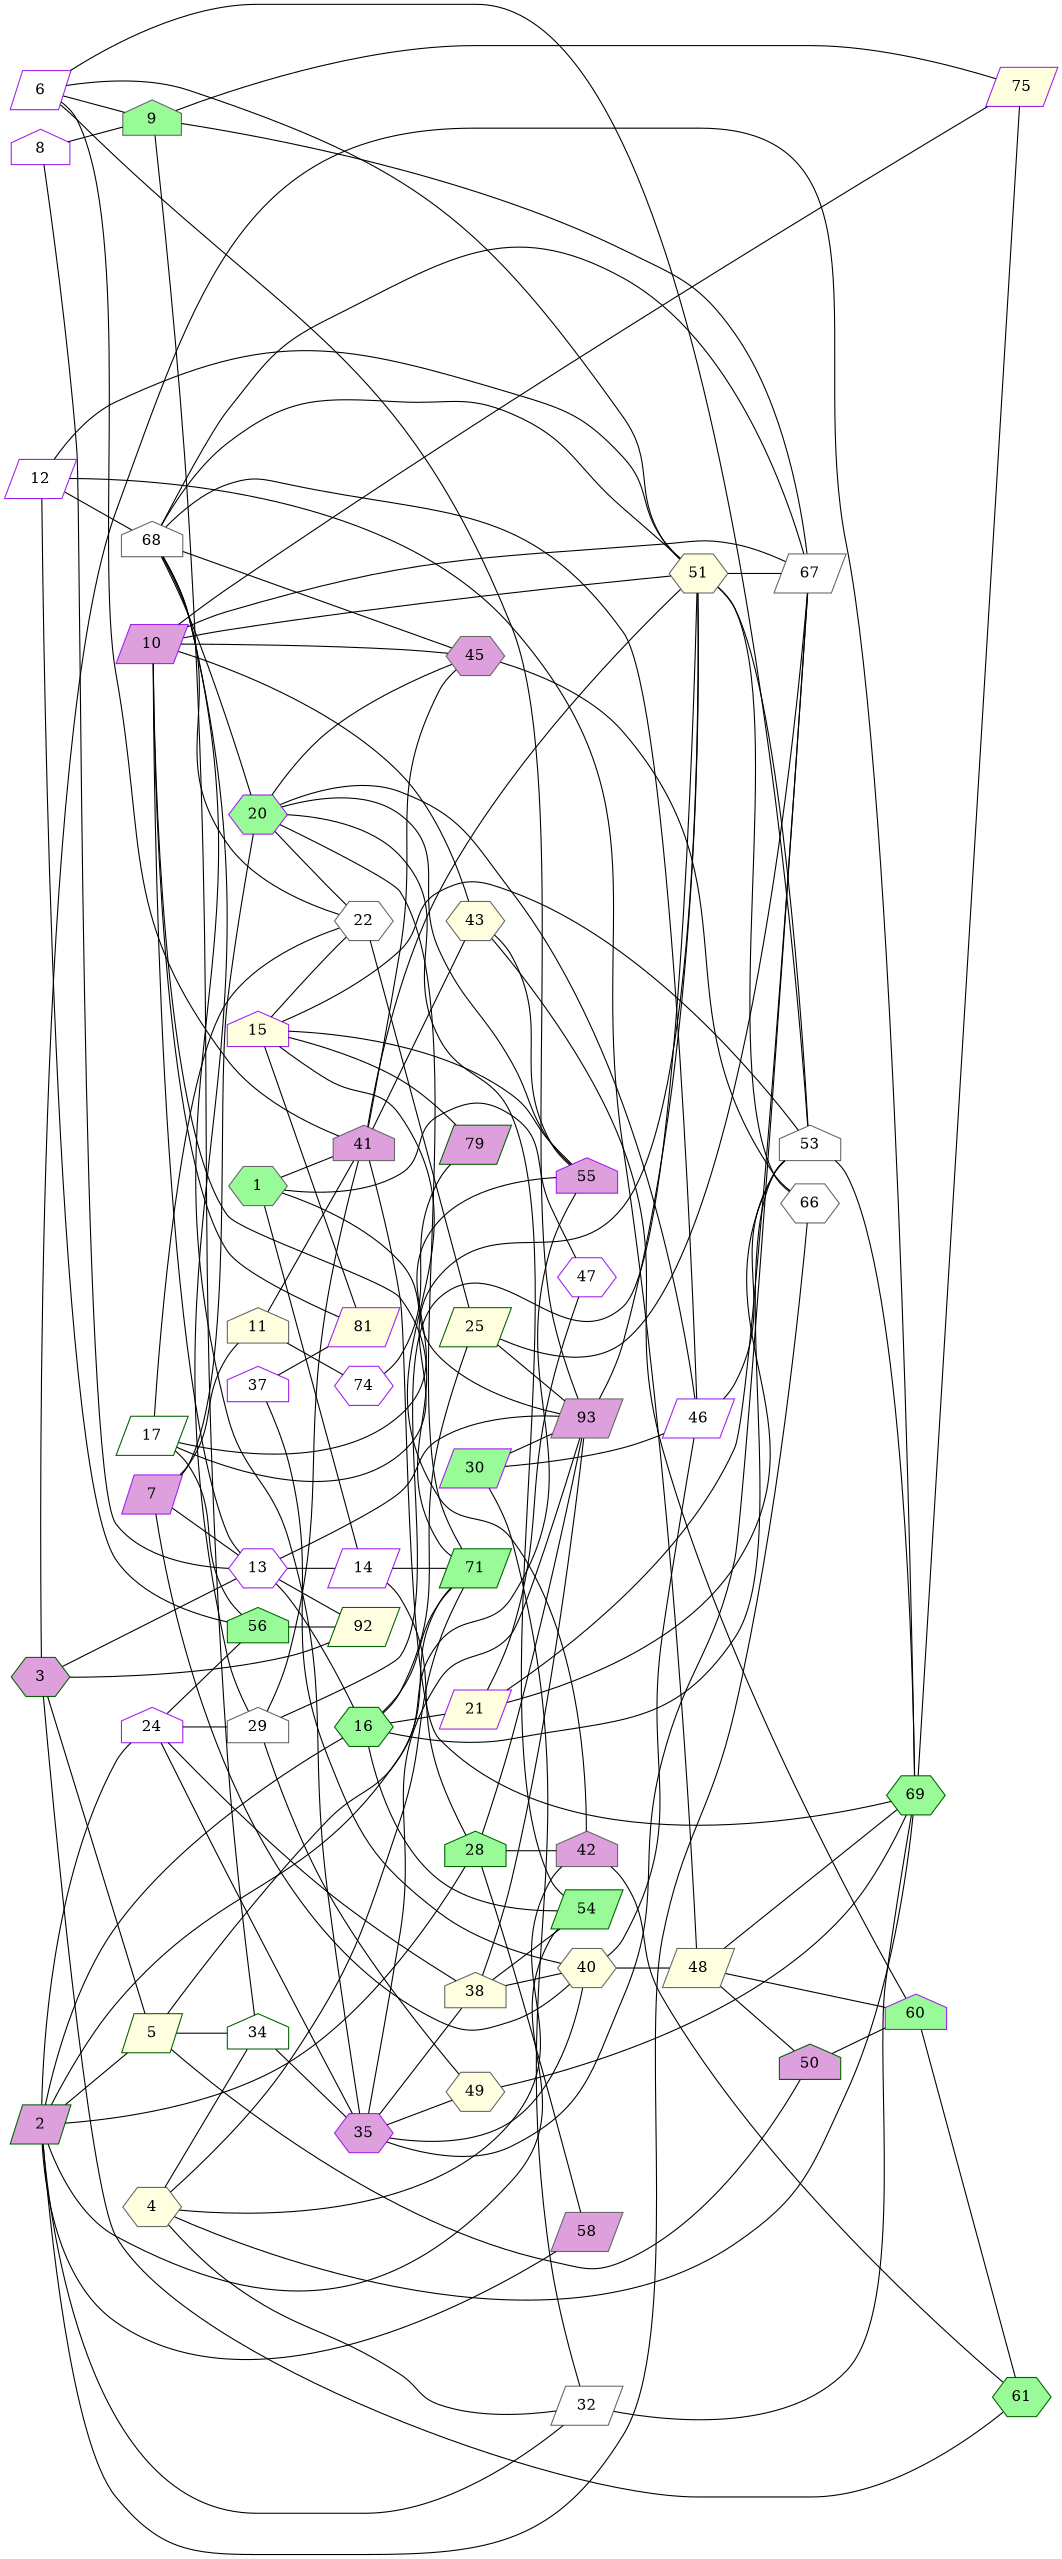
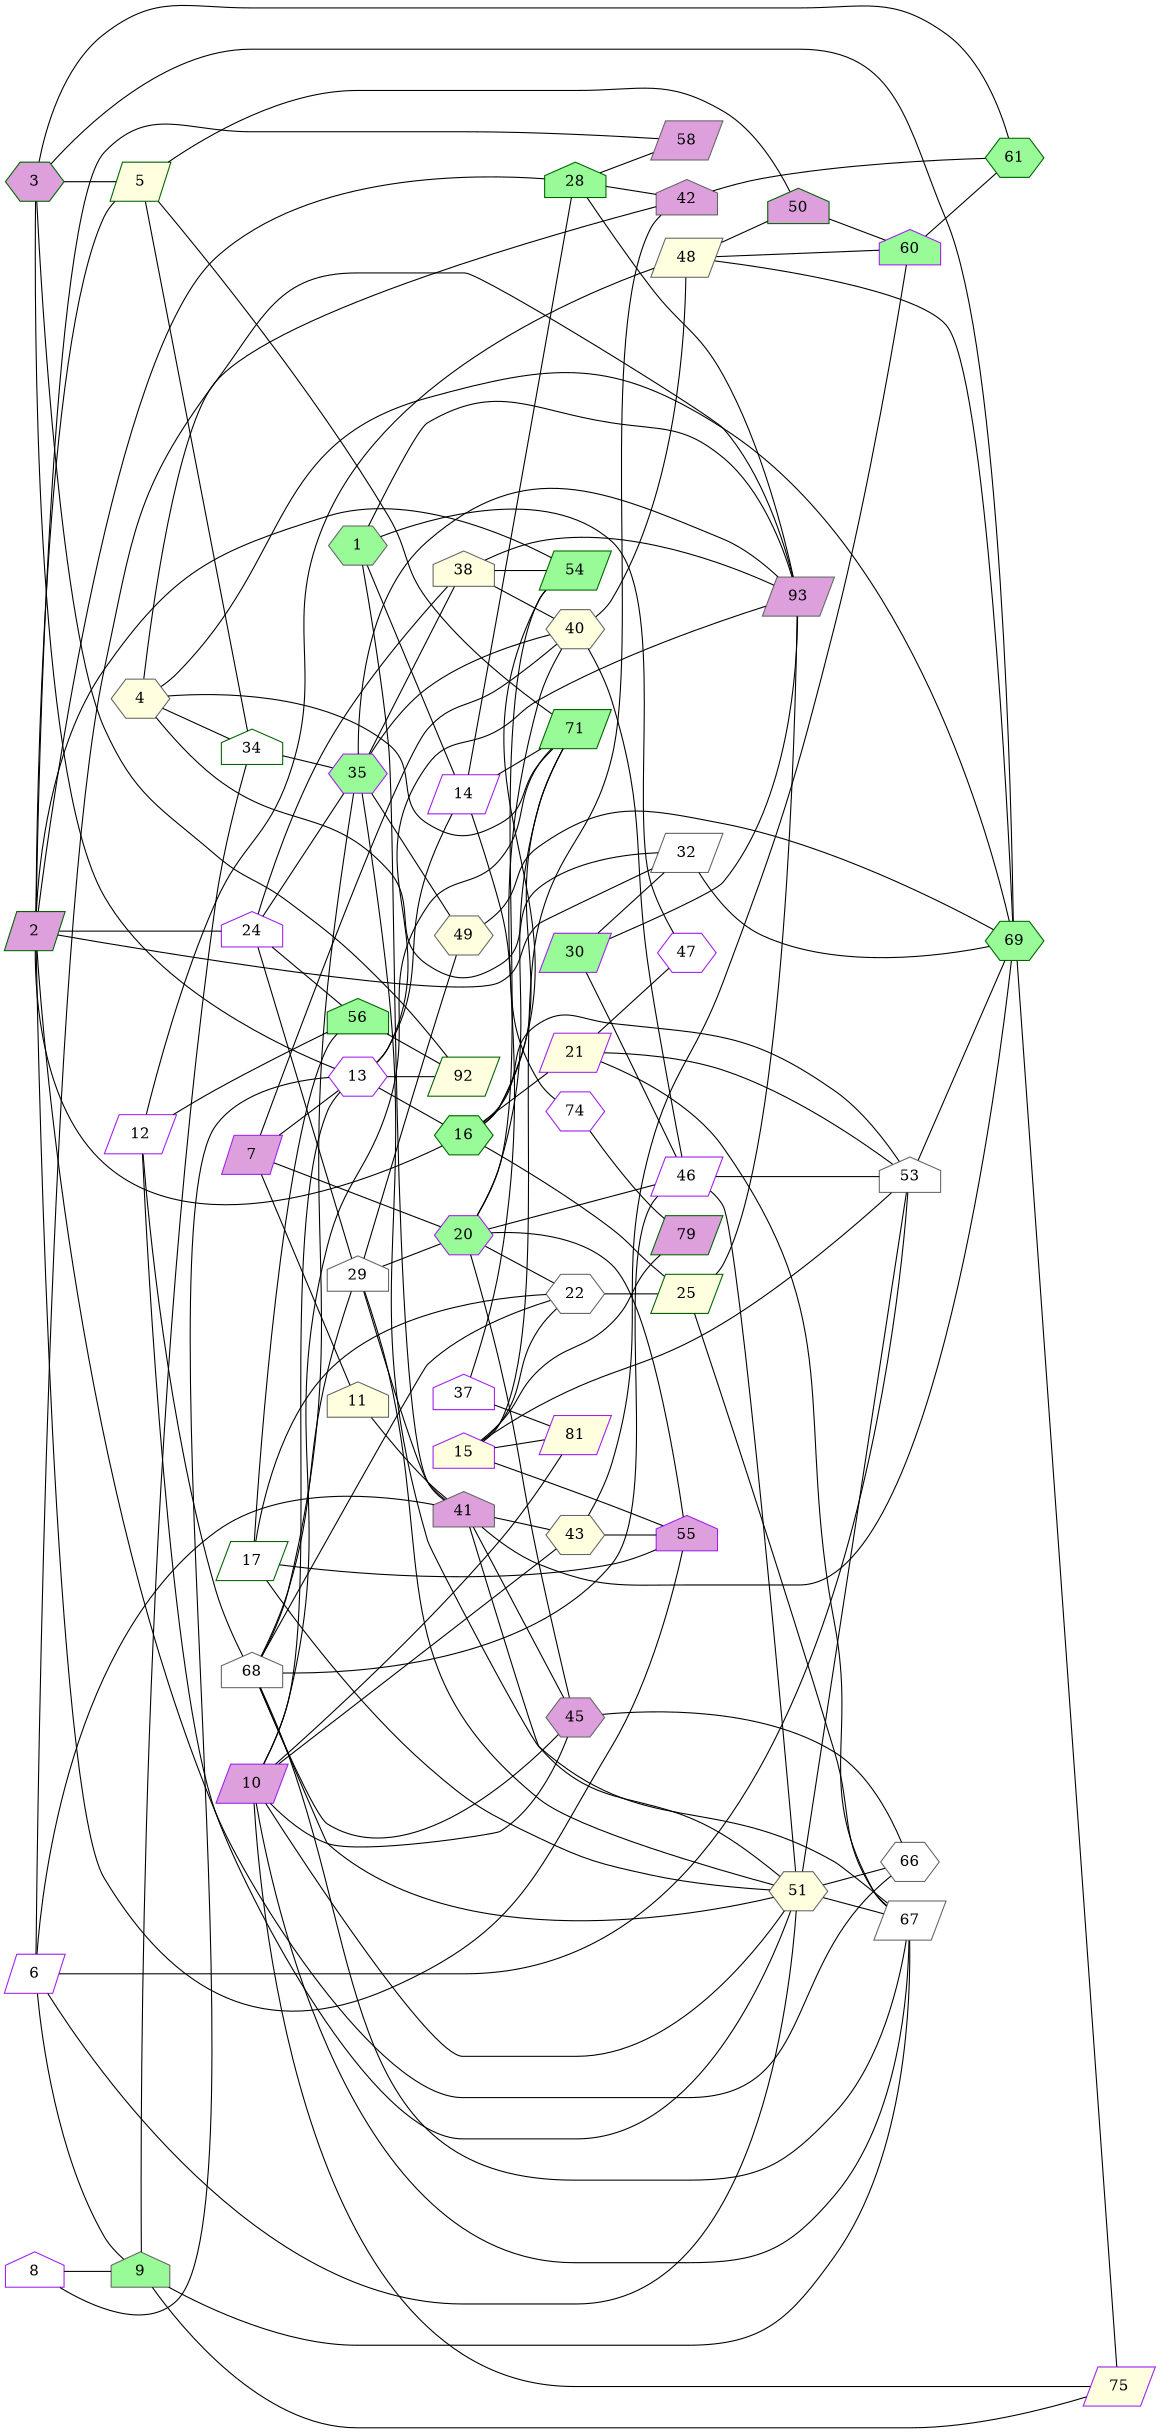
(211, 674) -> (412, 1255)
(682, 1001) -> (767, 1562)
(326, 1365) -> (498, 900)
(364, 2133) -> (358, 774)
